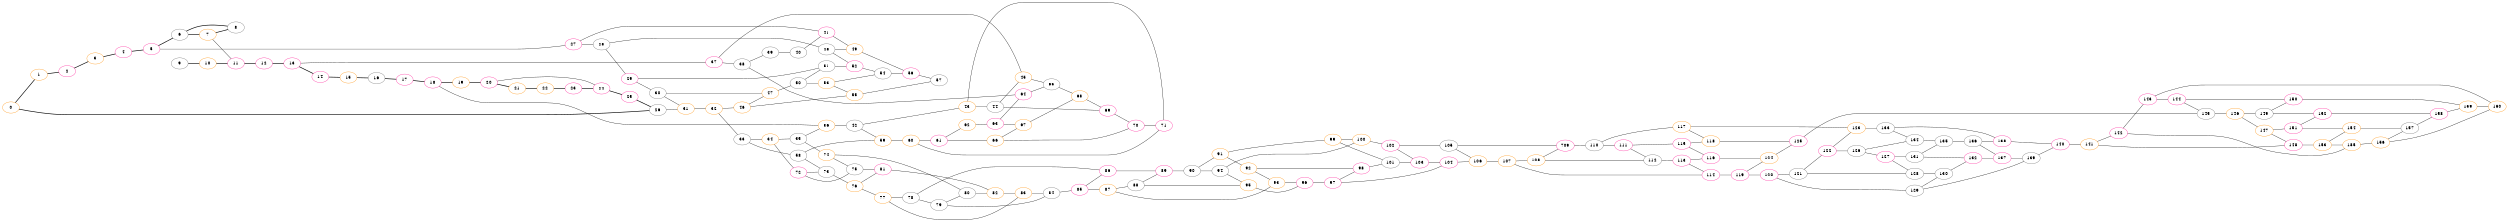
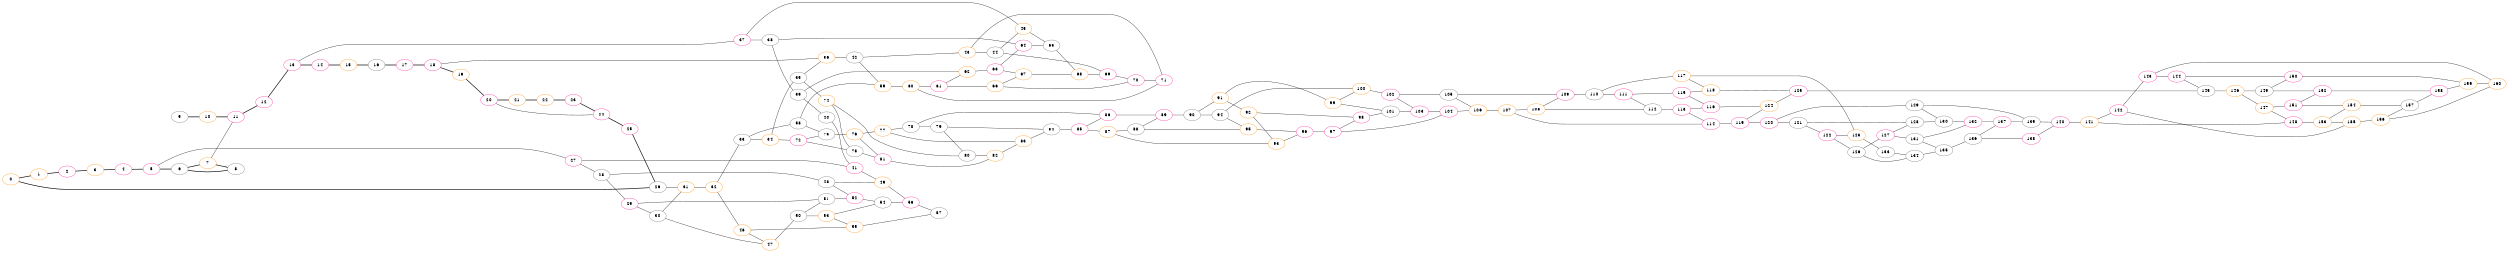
none -> (879, 72)
(1946, 128) -> none
(1565, 146) -> (1565, 95)
